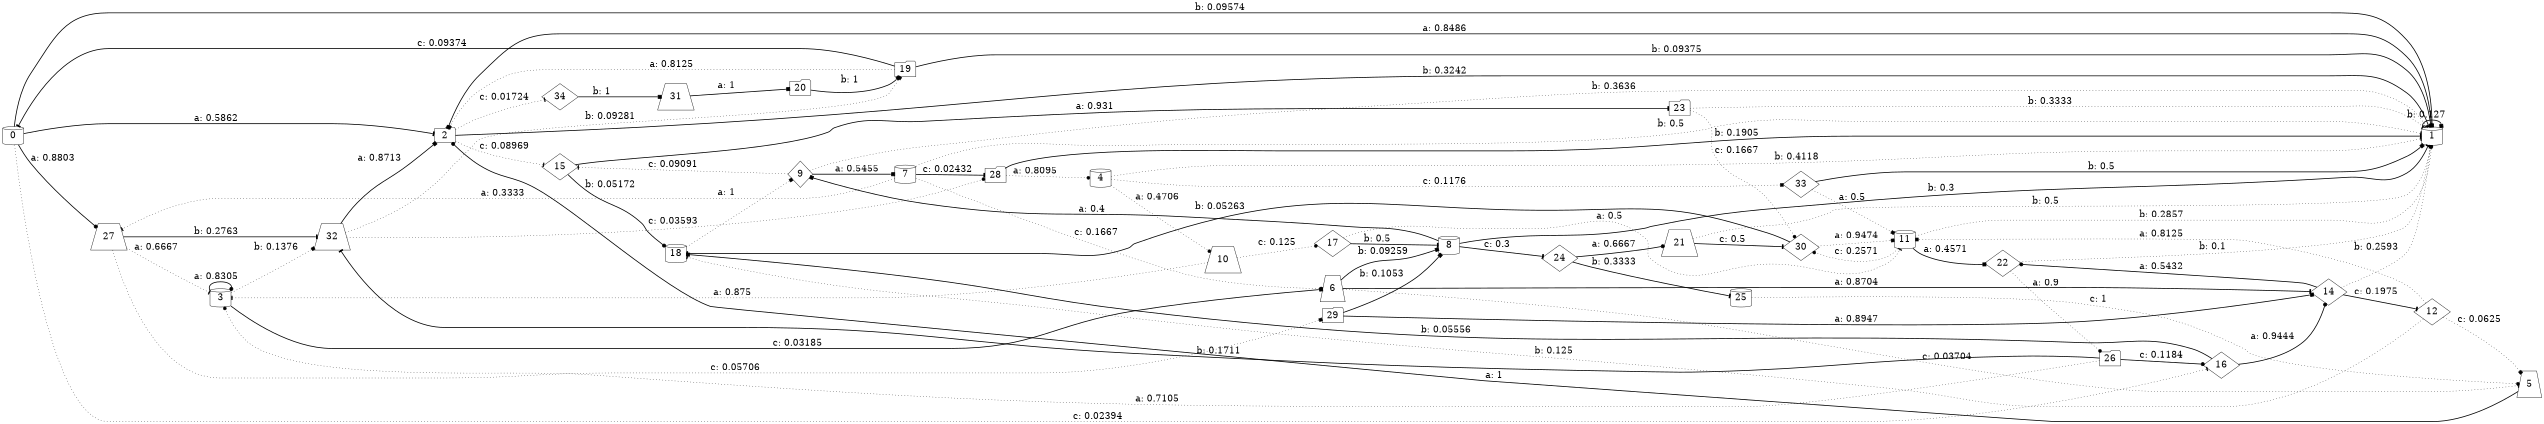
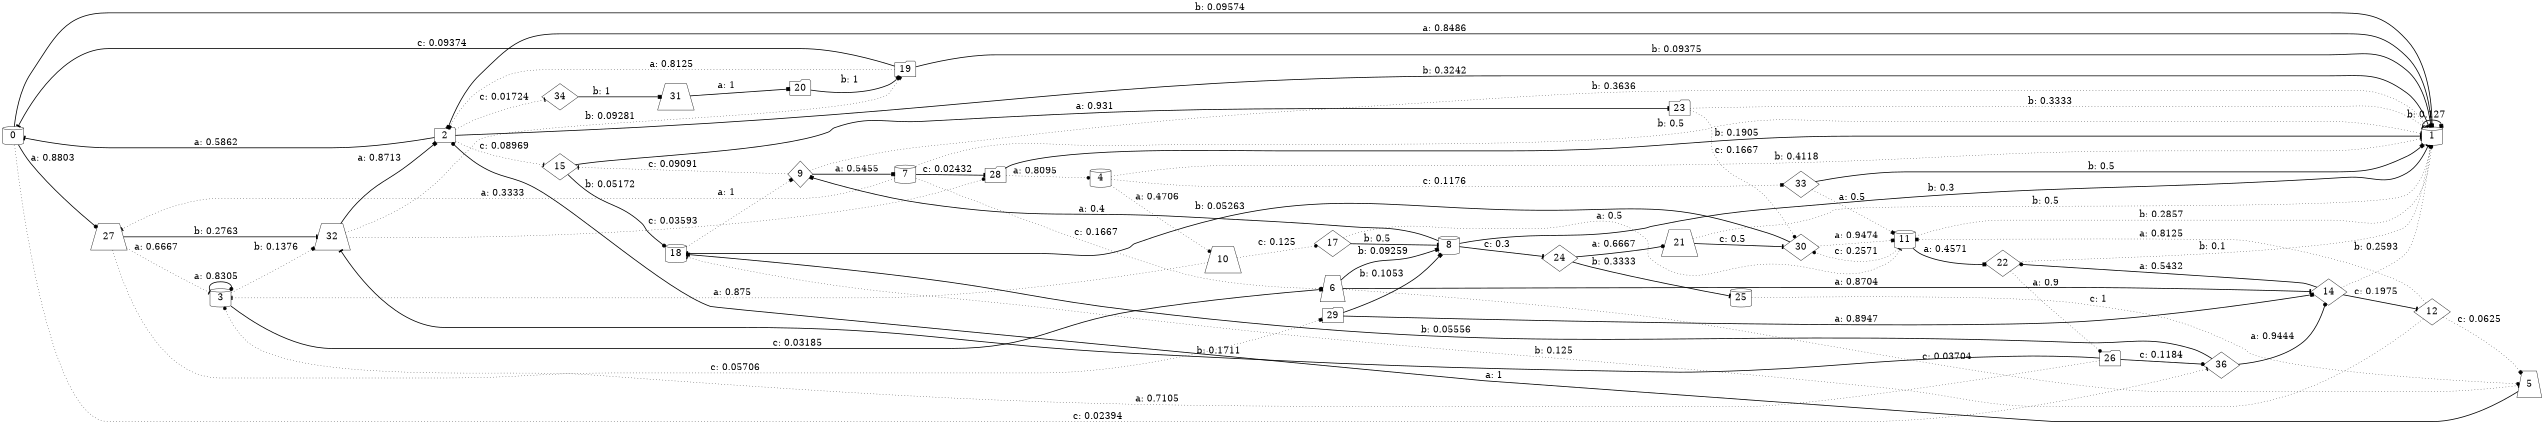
(228, 124) -> (230, 148)
(2221, 365) -> (2221, 365)
